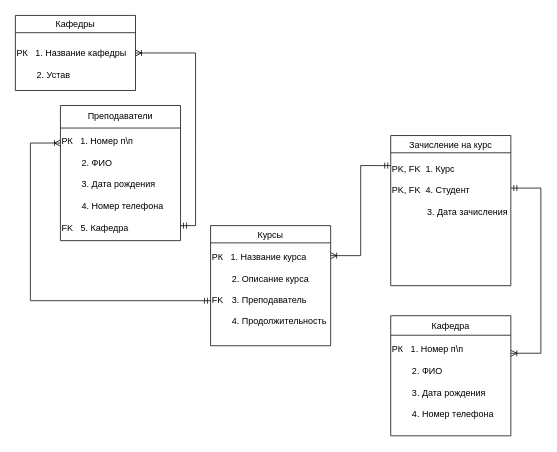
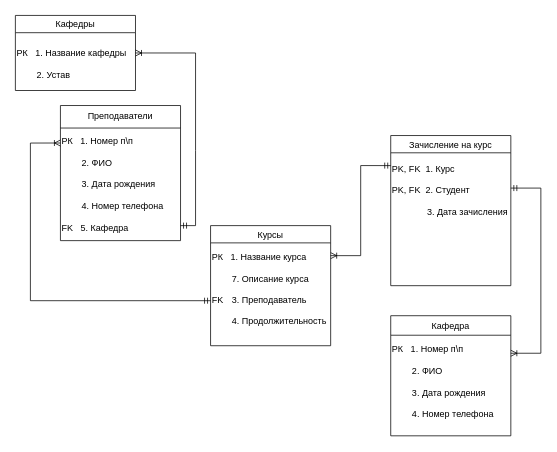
(434, 190) -> (434, 190)
(263, 289) -> (263, 289)
